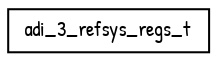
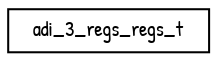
(109, 31) -> (109, 31)
